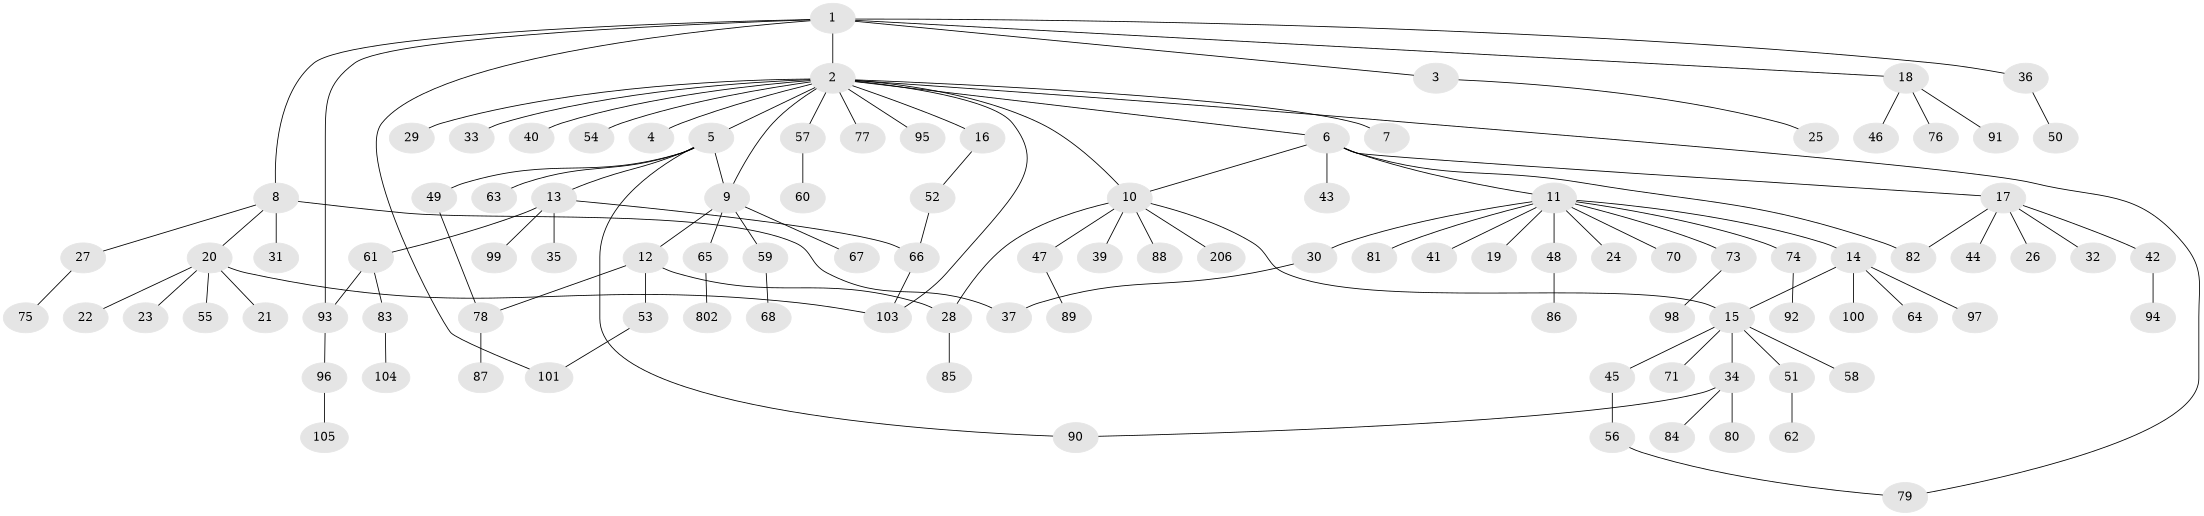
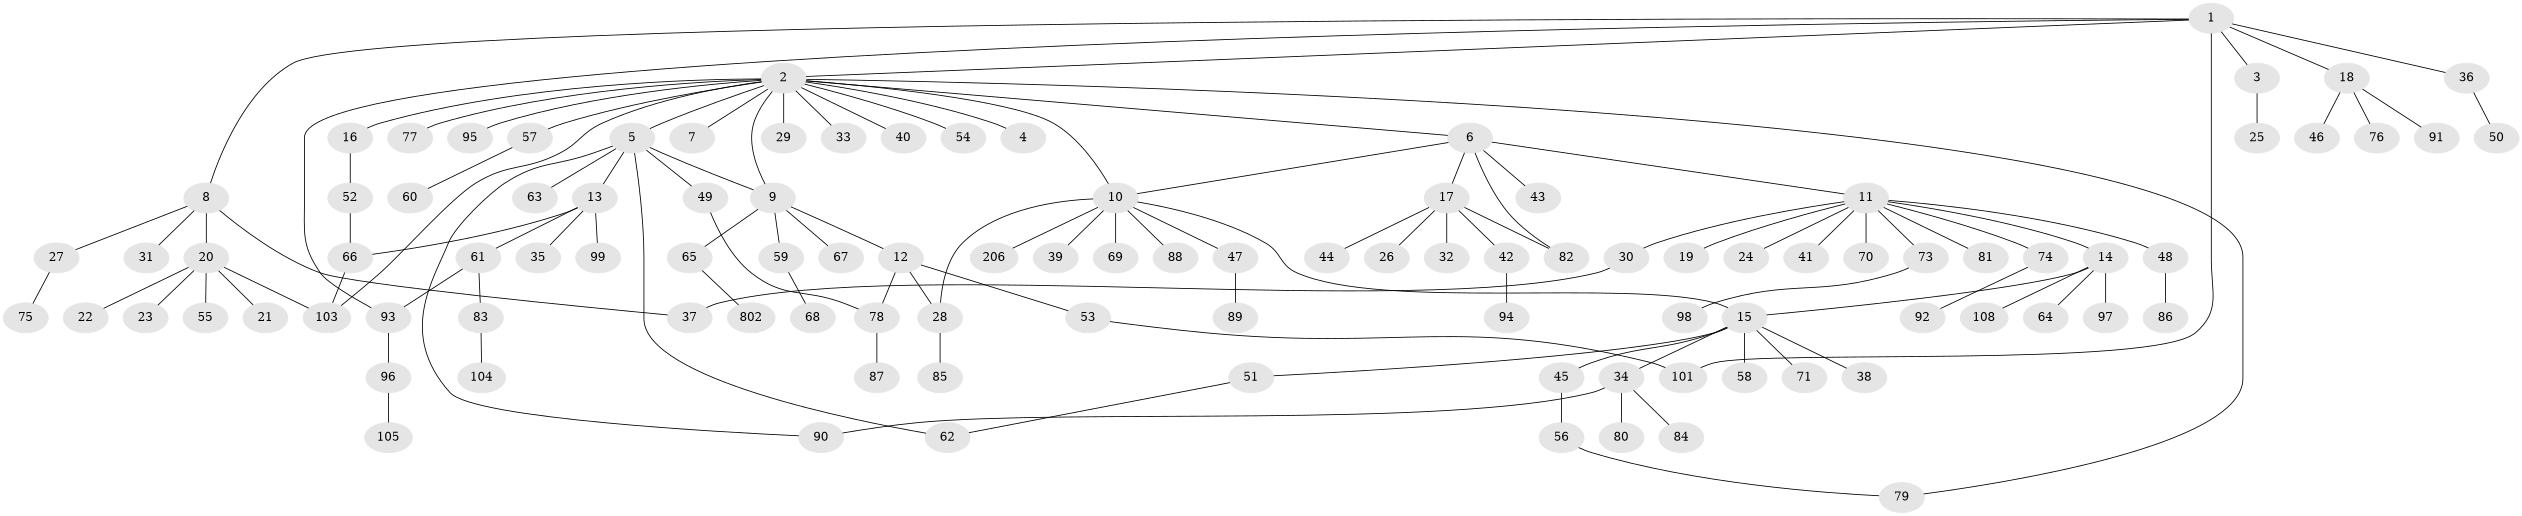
none -> (1116, 258)
(1854, 318) -> (1984, 318)
none -> (695, 369)
none -> (1864, 378)
